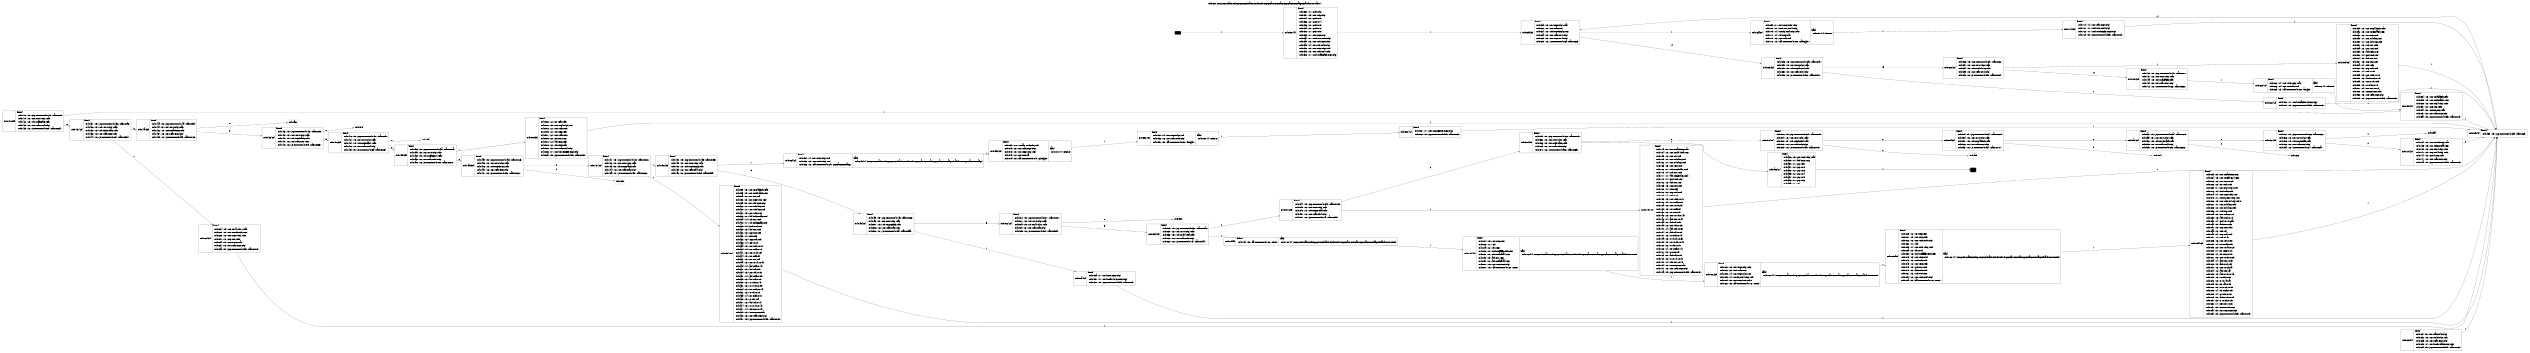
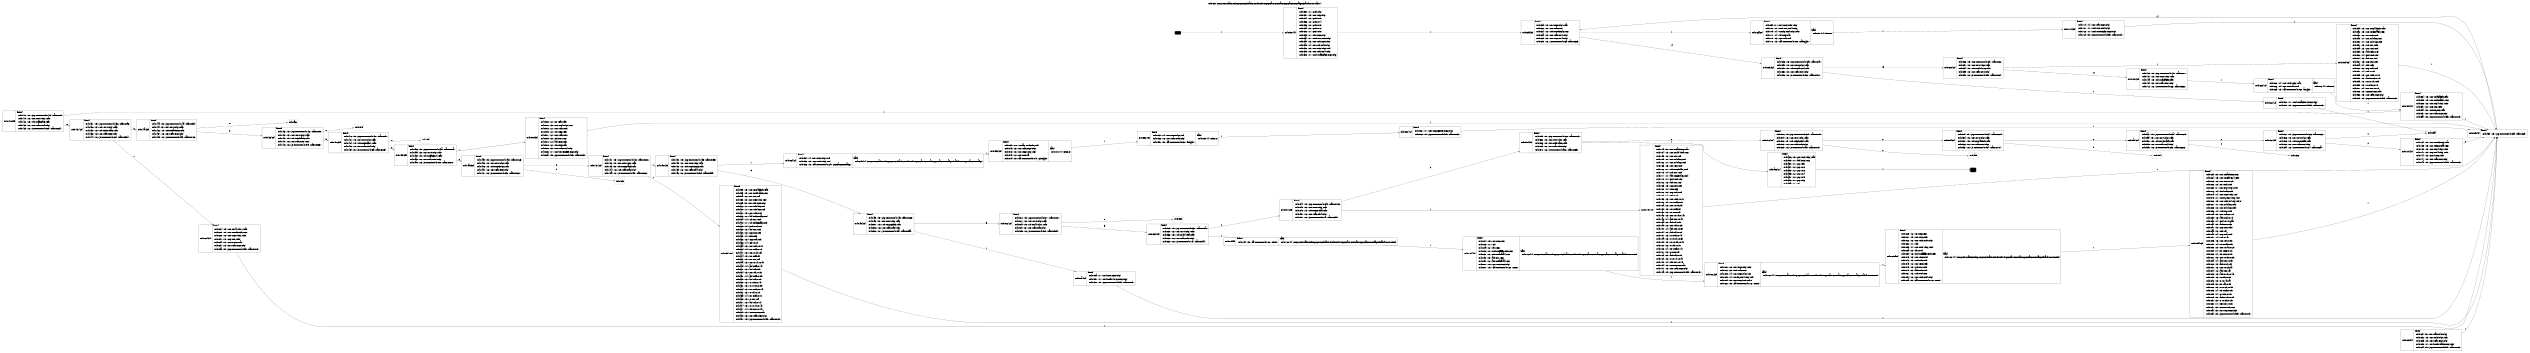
(2414, 89) -> (2372, 120)
